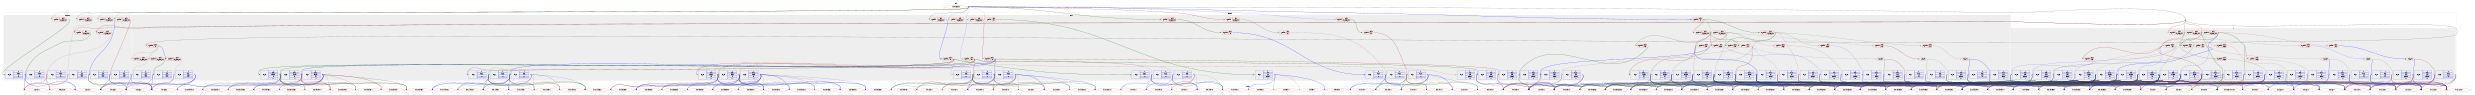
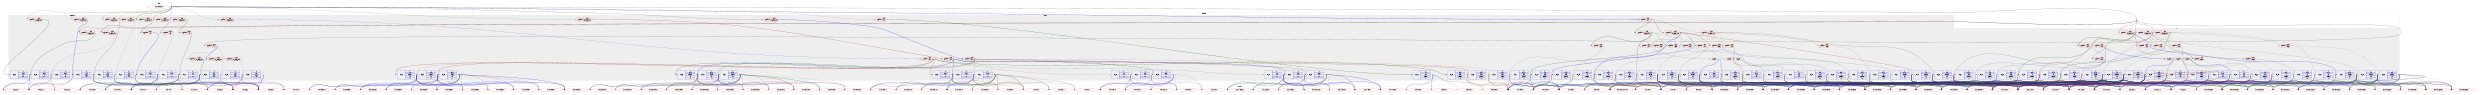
none -> (653, 90)
